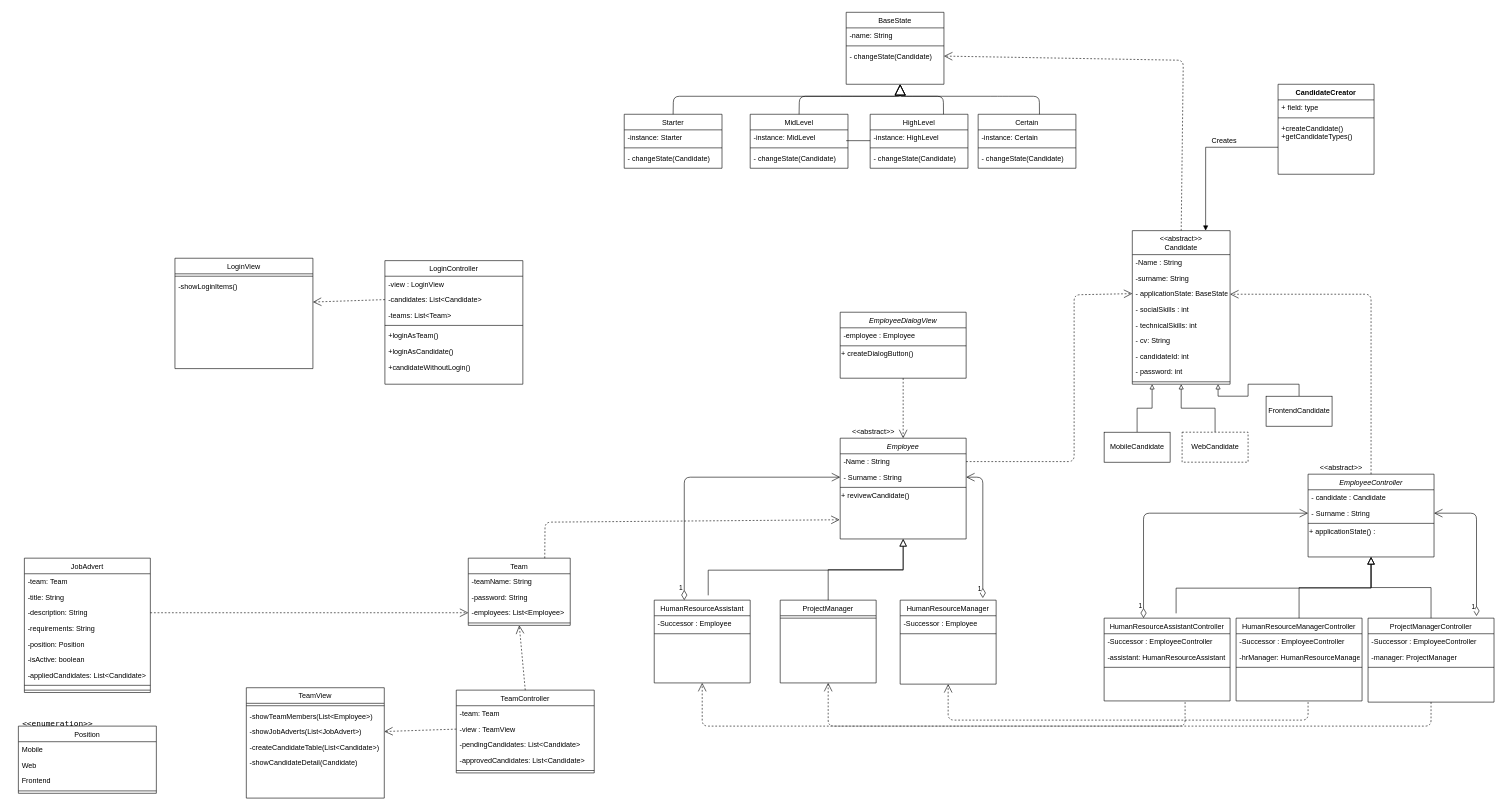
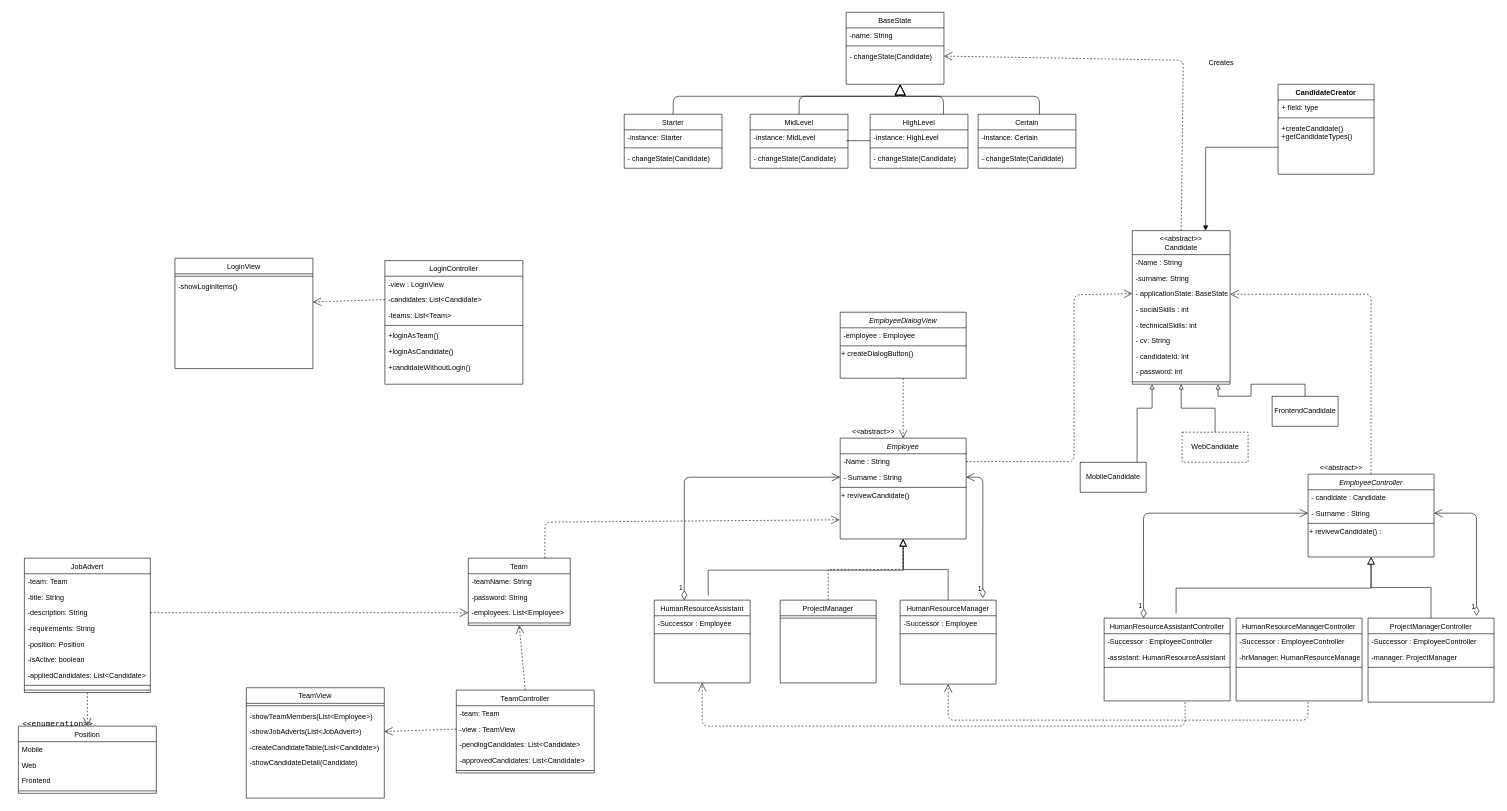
(1224, 141) -> (1221, 63)
(1299, 411) -> (1305, 411)
(1137, 447) -> (1113, 477)
(1348, 532) -> (1349, 532)
none -> (942, 570)
(828, 586) -> (828, 586)
(1299, 604) -> none
none -> (87, 709)
(1310, 726) -> none
